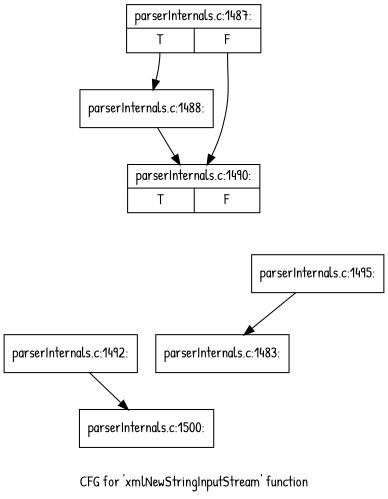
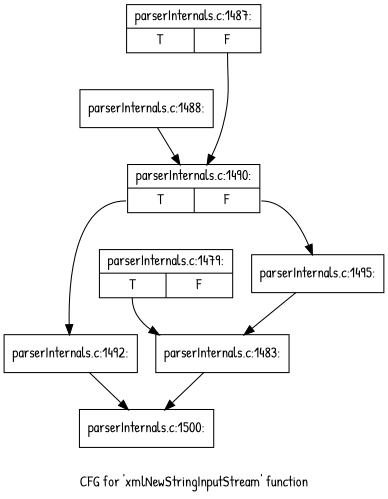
(159, 67) -> none
none -> (291, 216)
none -> (77, 250)
none -> (166, 274)
none -> (188, 387)
